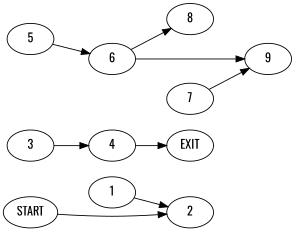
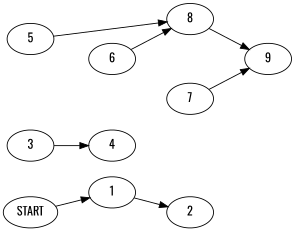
(67, 48) -> (106, 30)
(186, 59) -> (225, 37)
(190, 146) -> none
(108, 216) -> (68, 203)
